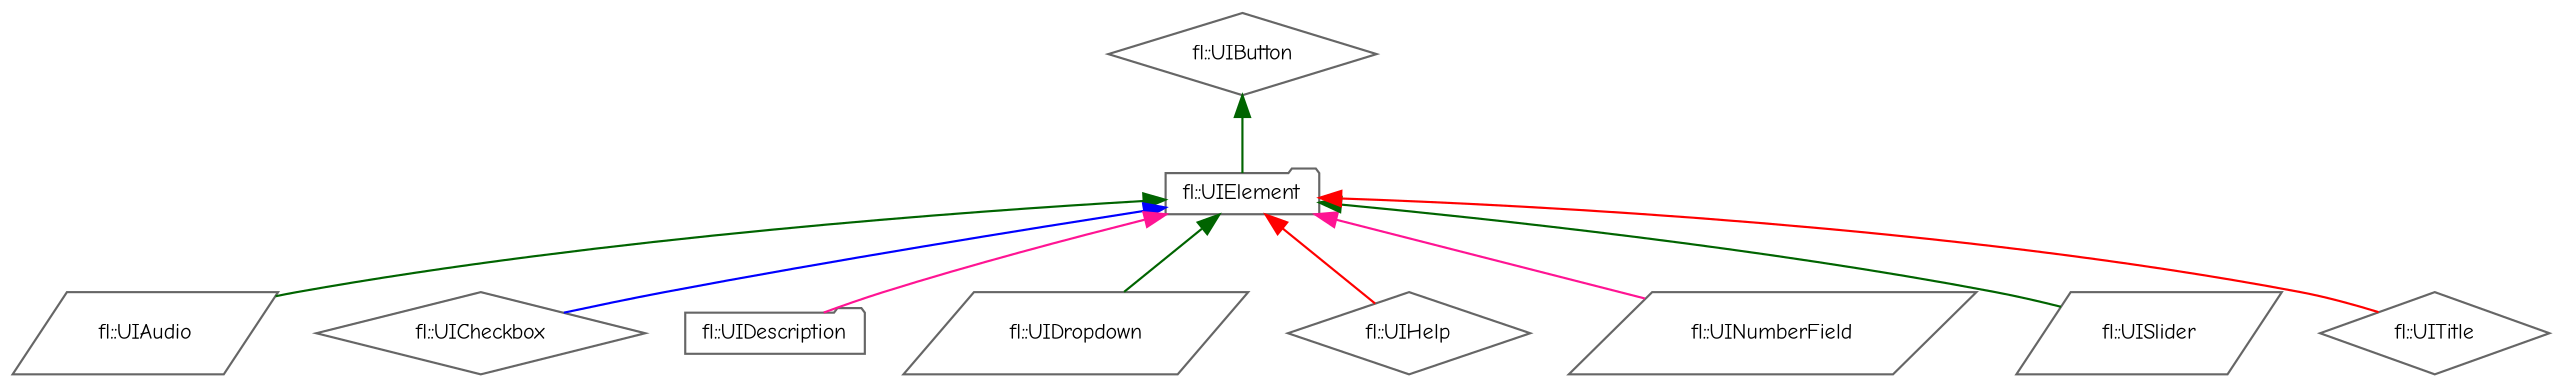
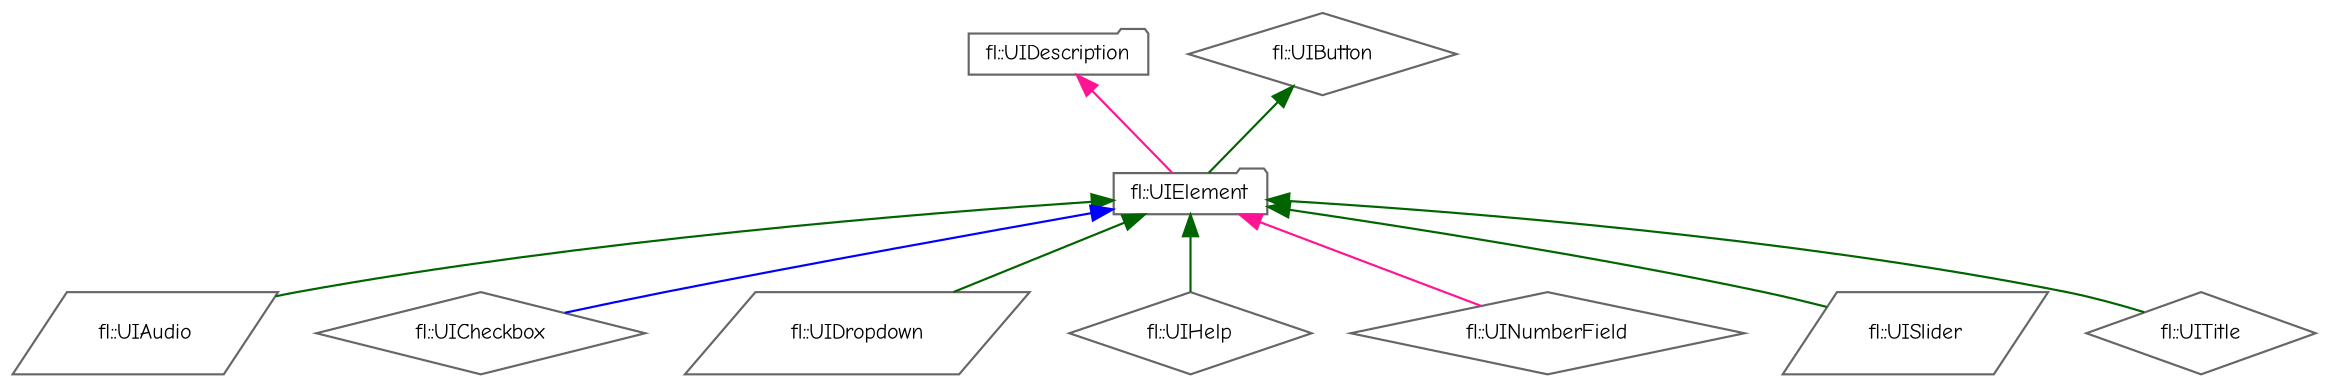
(1863, 232) -> (1719, 239)
(983, 263) -> (1132, 132)
(1329, 266) -> (1191, 264)
(1773, 333) -> (1548, 333)
